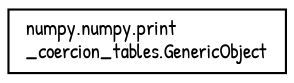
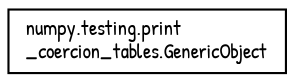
(147, 41) -> (147, 41)
